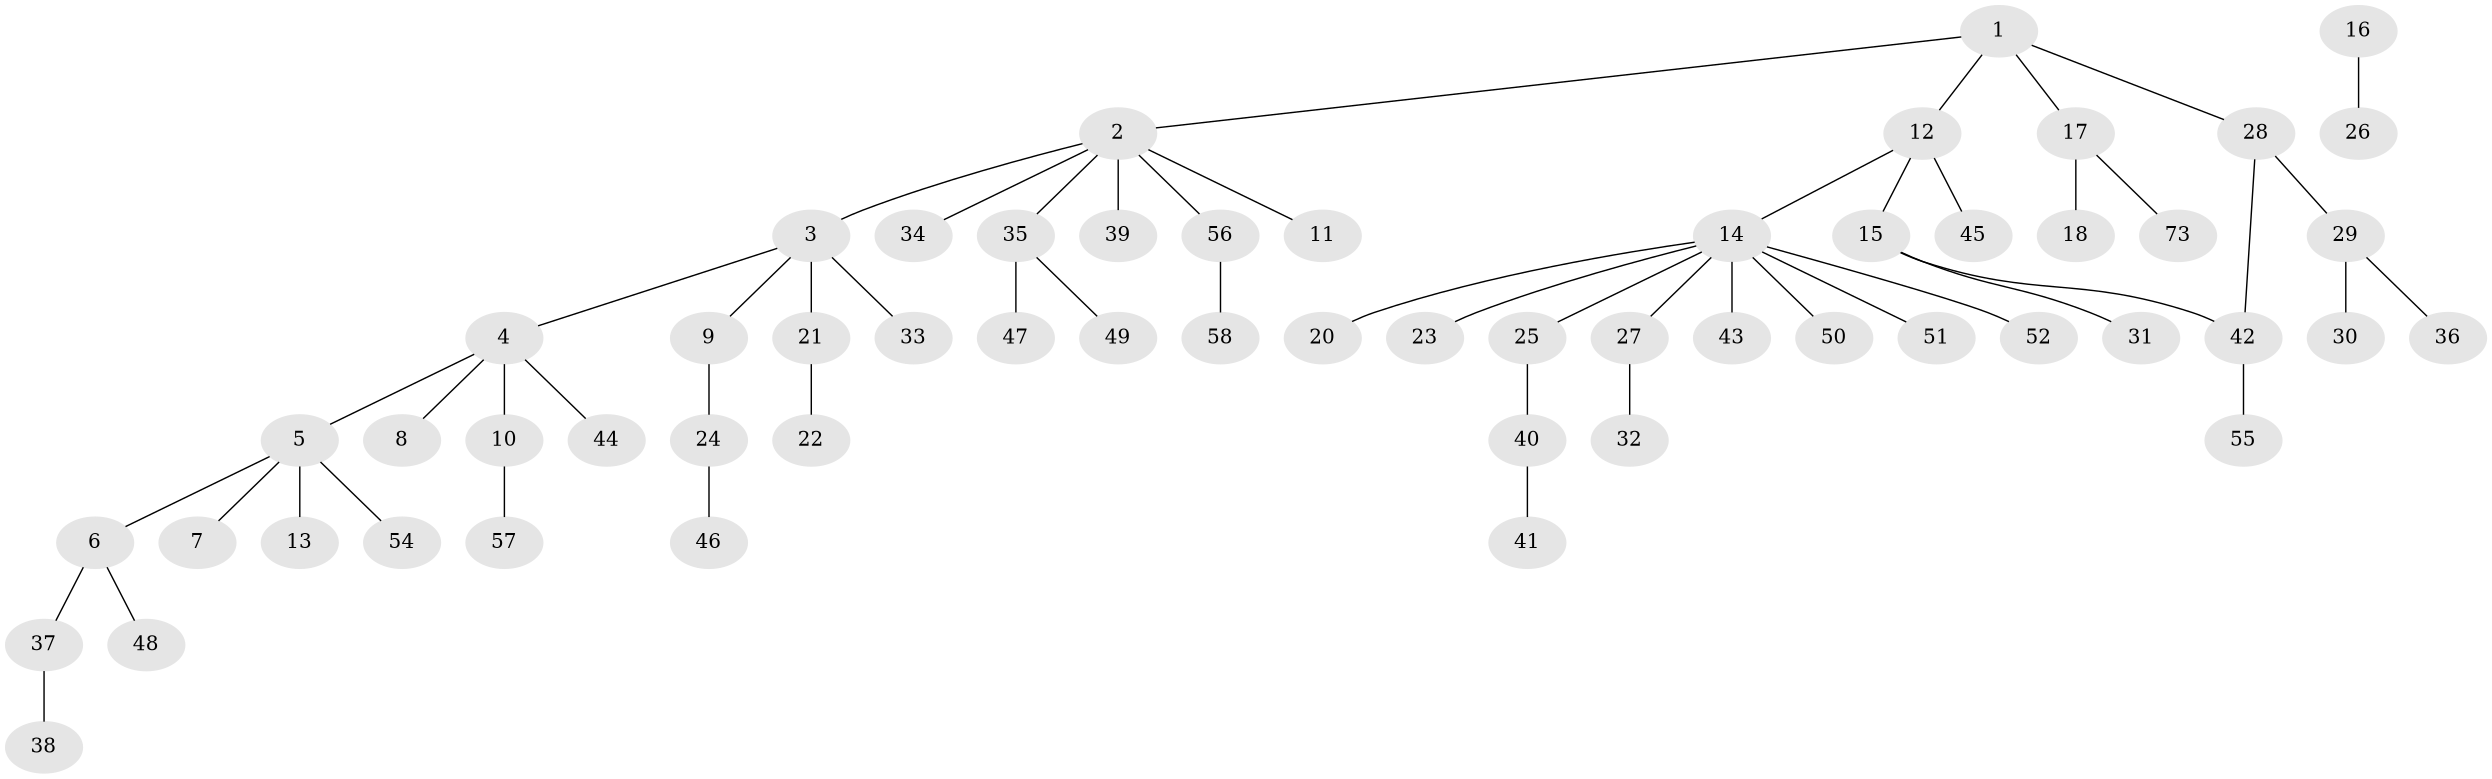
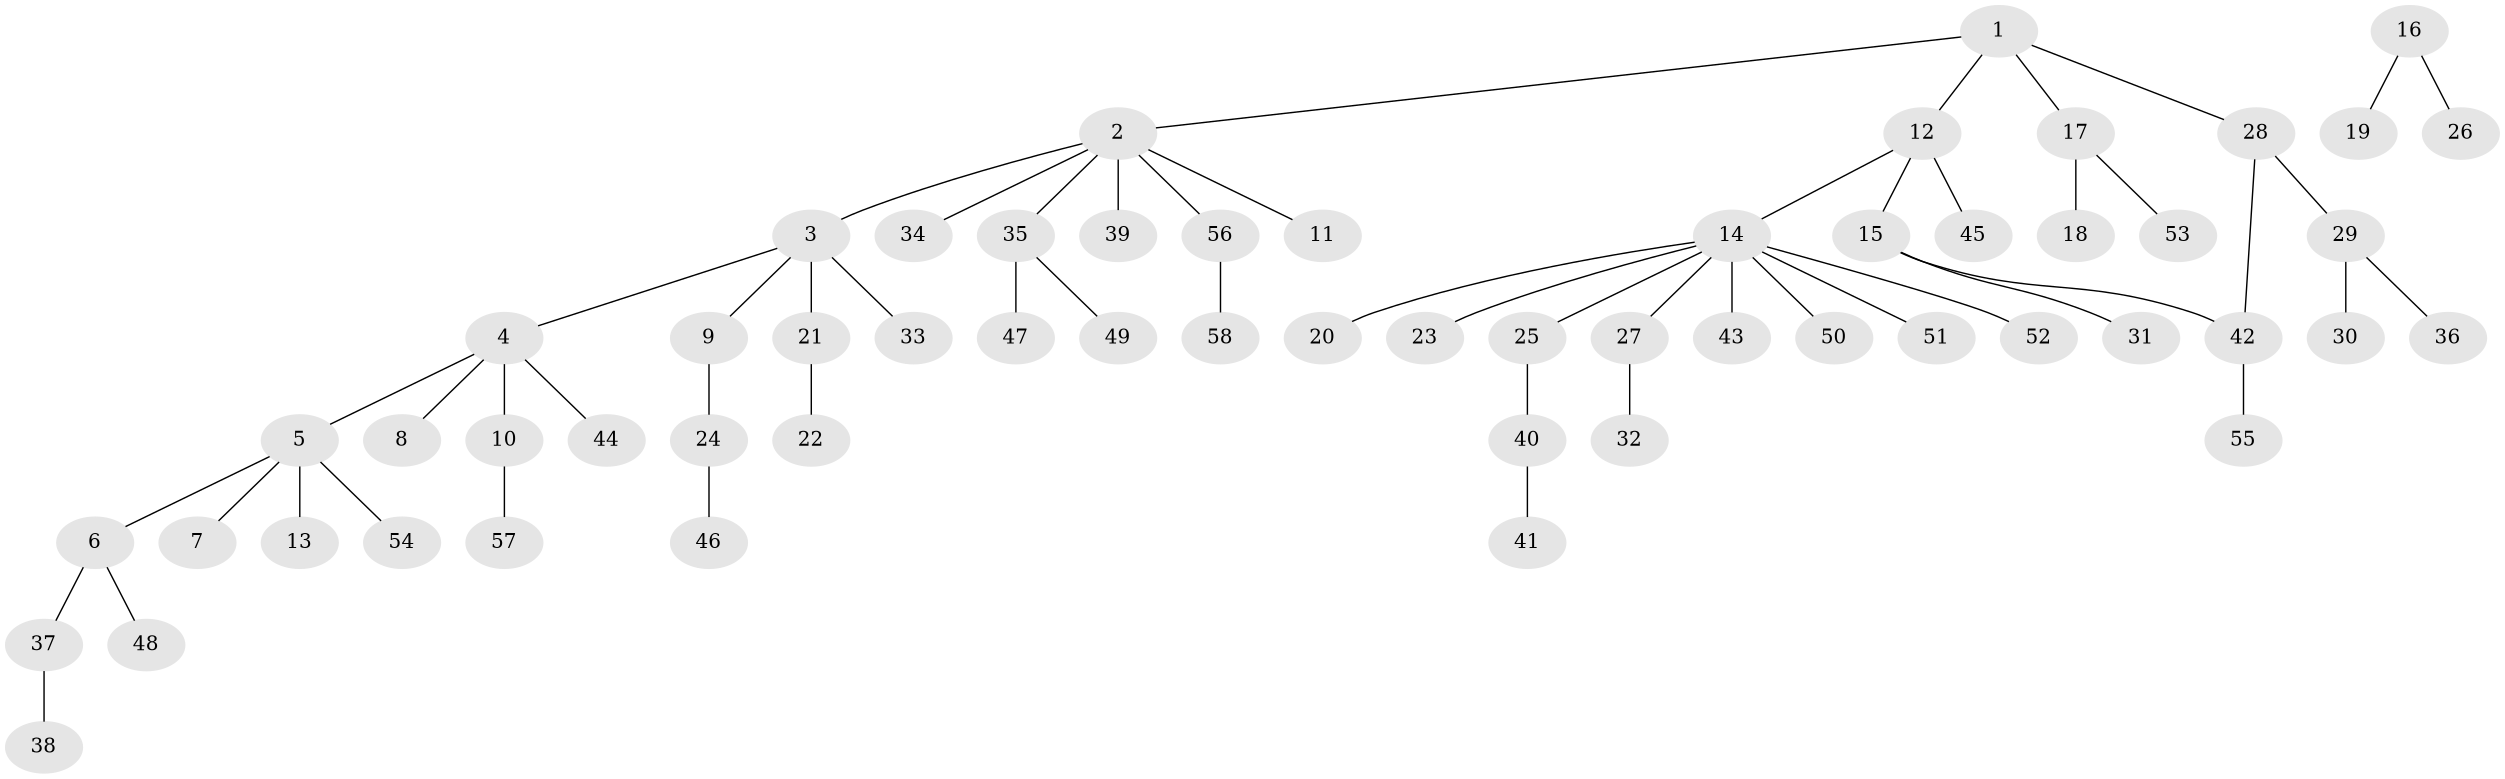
none -> (2359, 134)
(2178, 236) -> (2178, 236)
